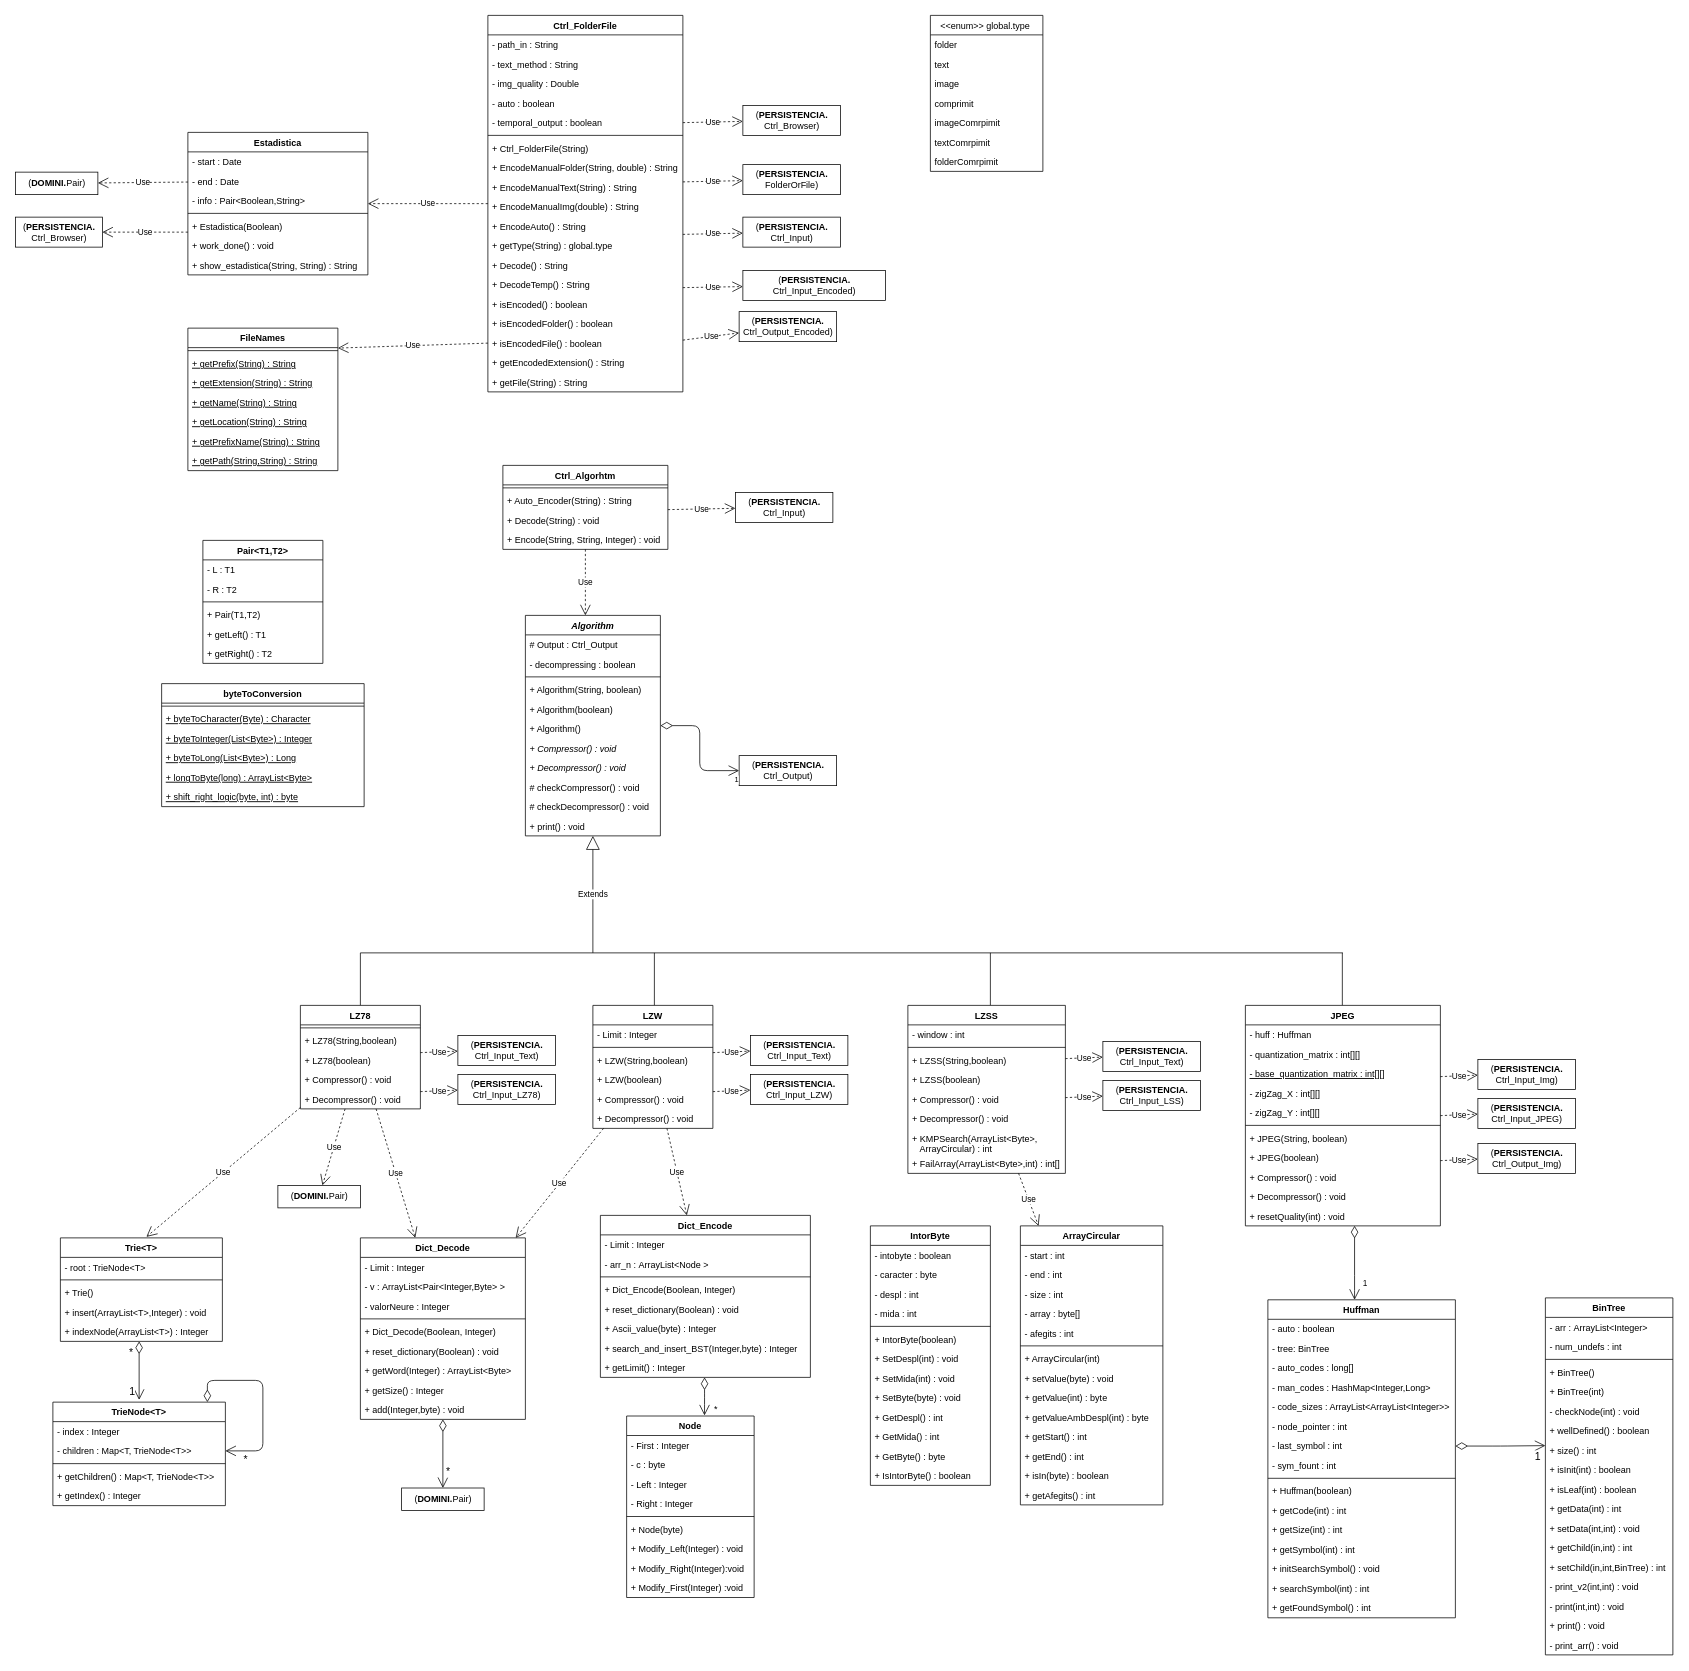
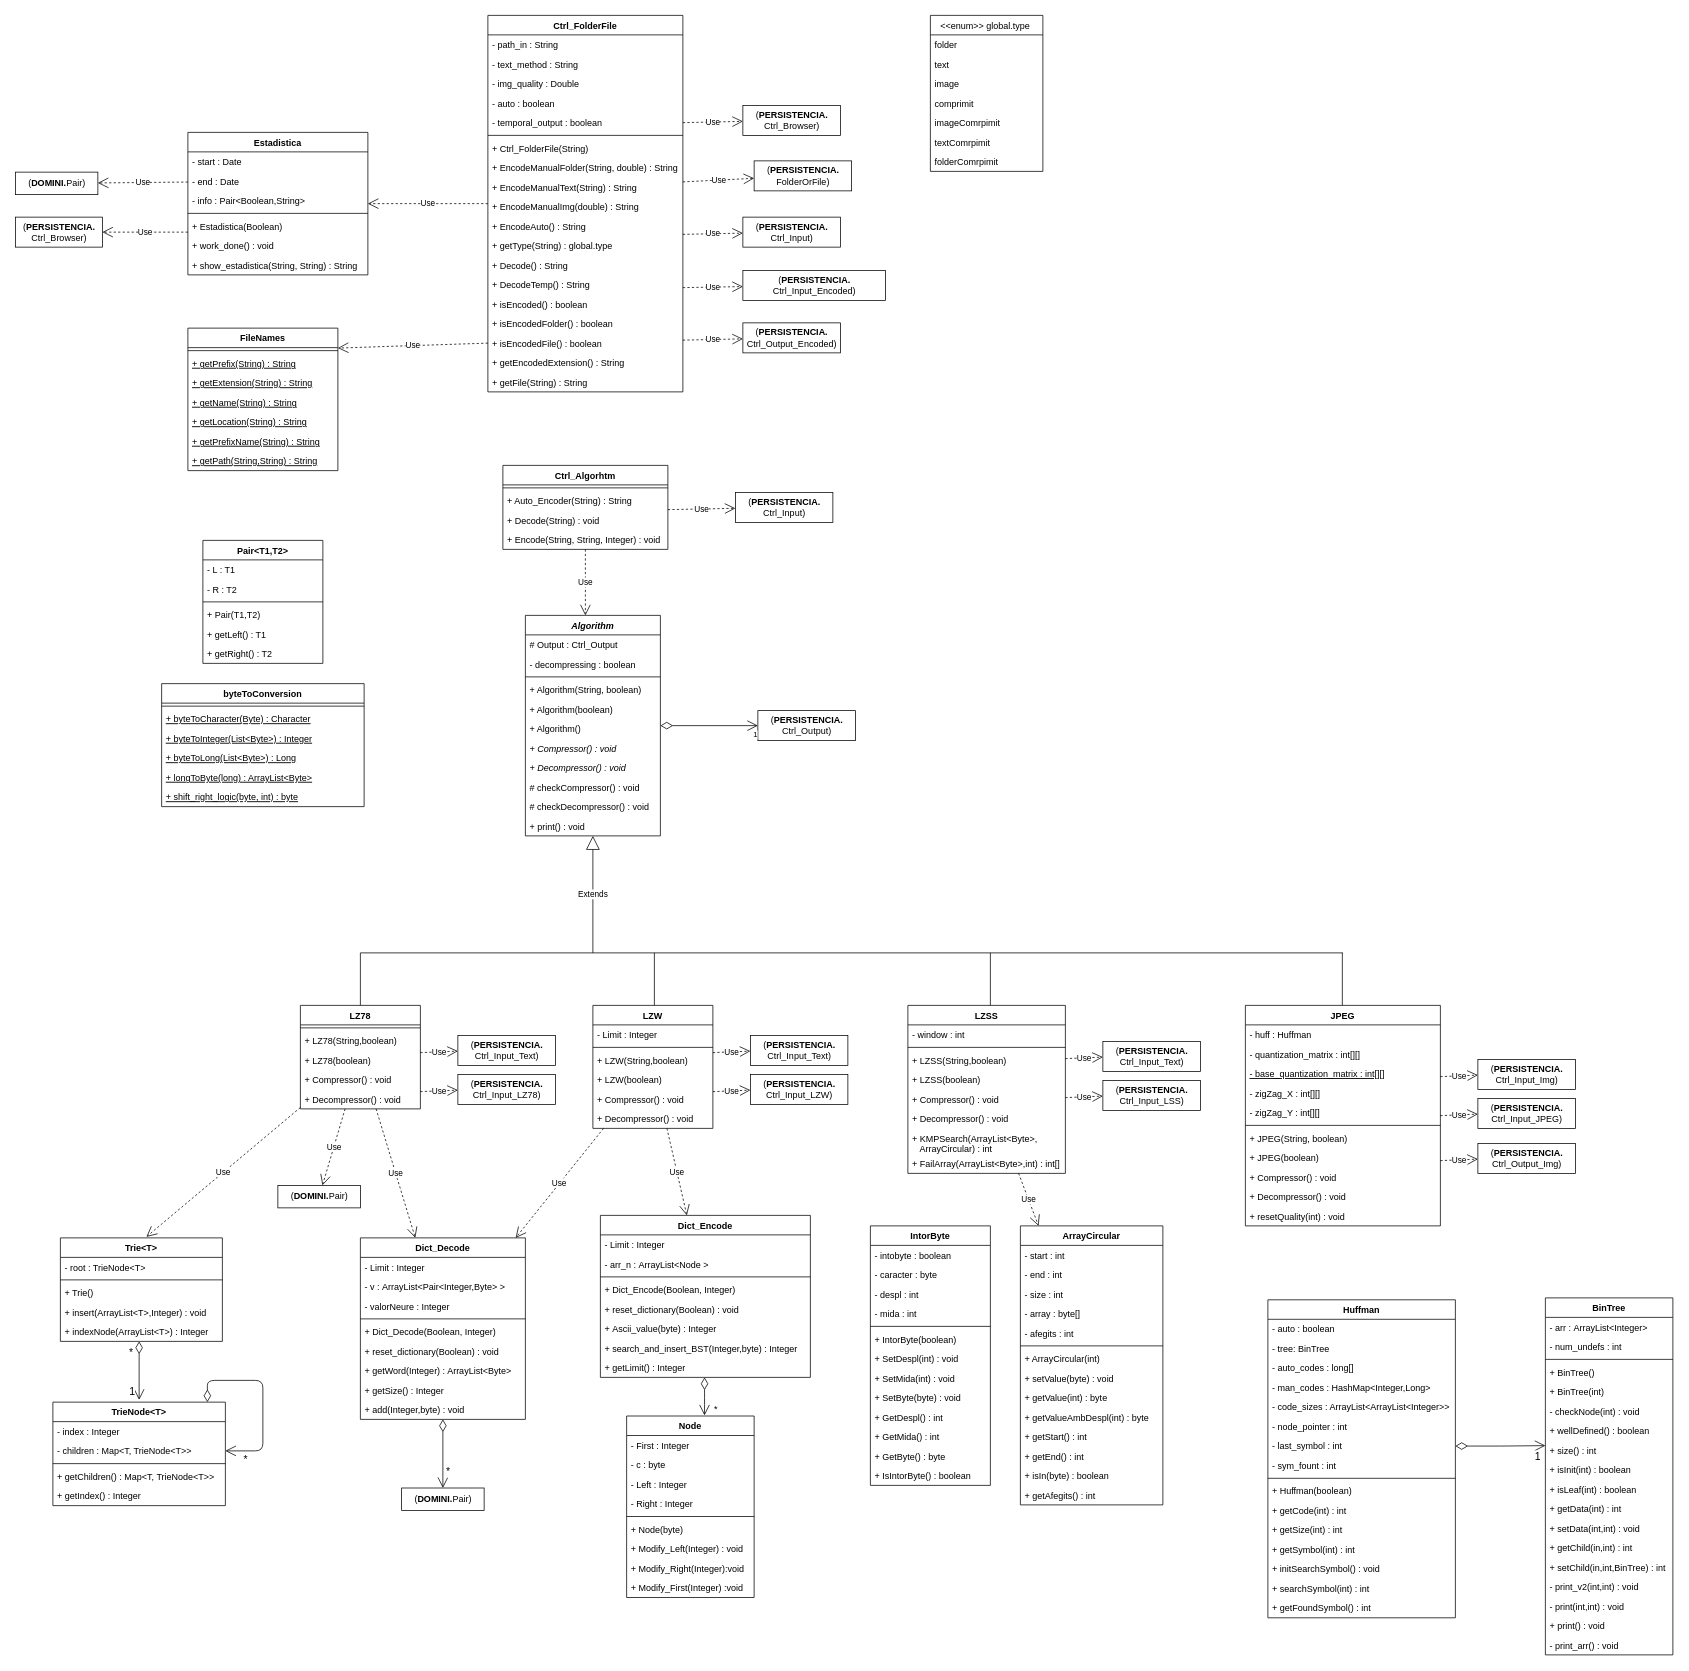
(792, 180) -> (803, 176)
(788, 327) -> (792, 338)
(788, 771) -> (807, 726)
(1355, 1265) -> none
